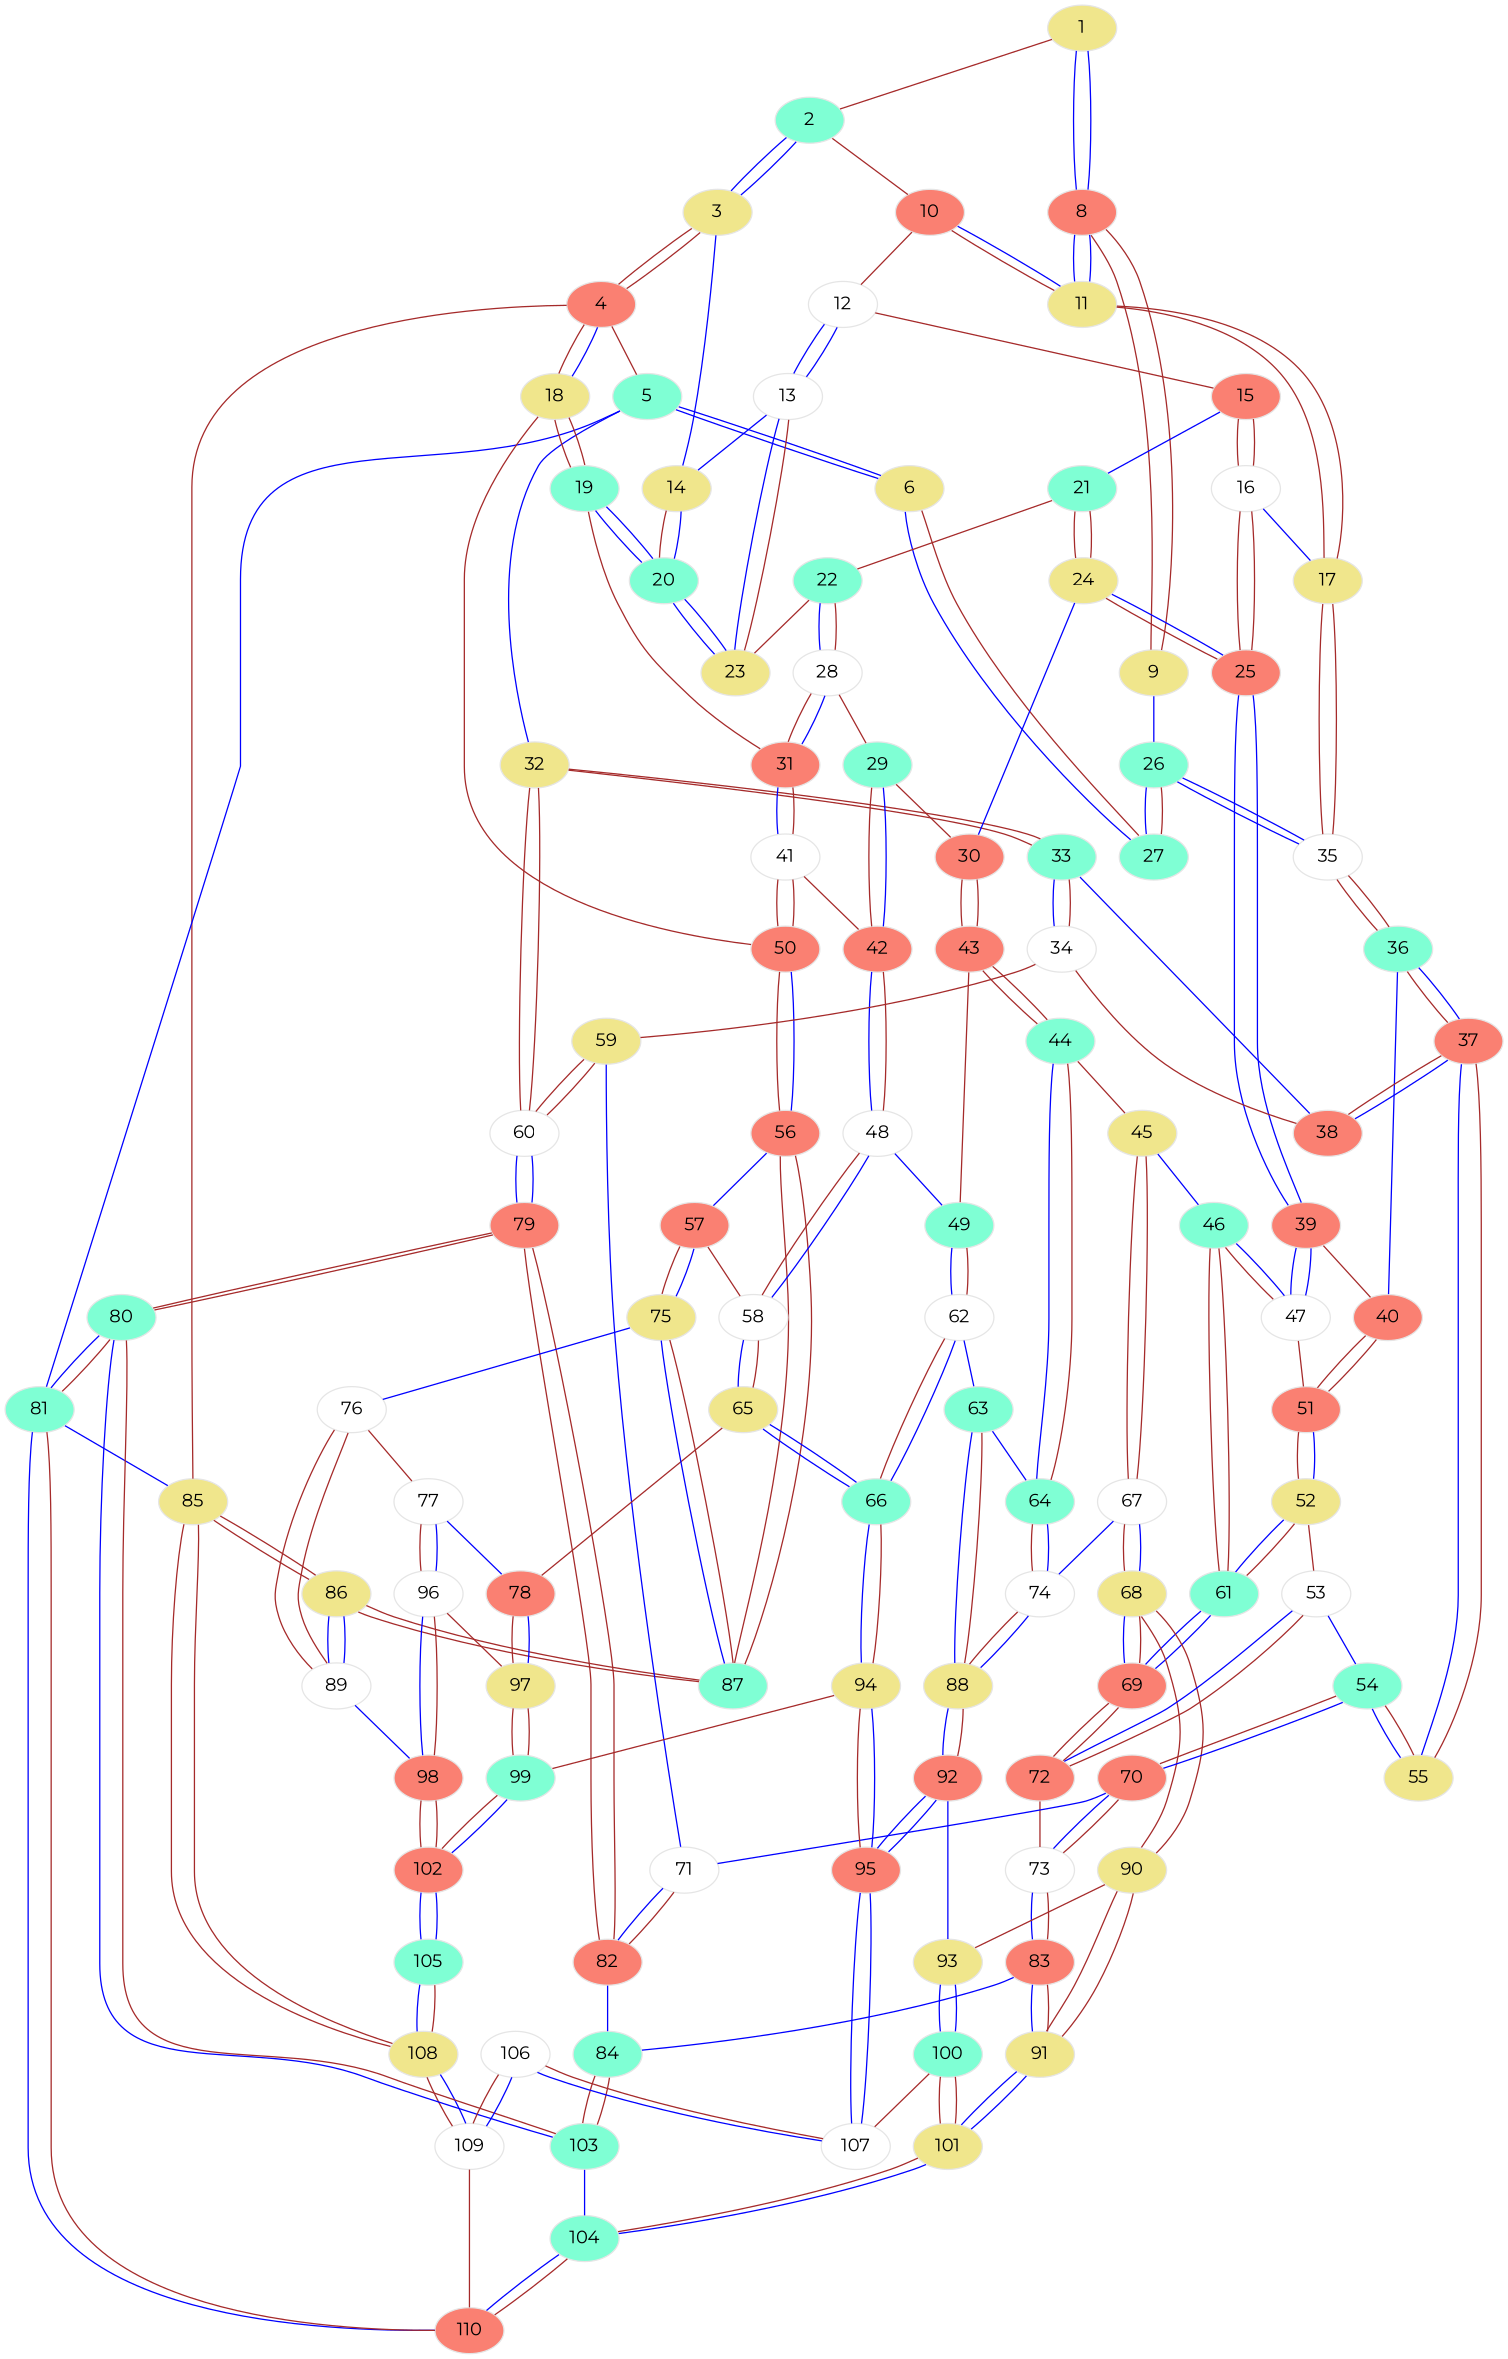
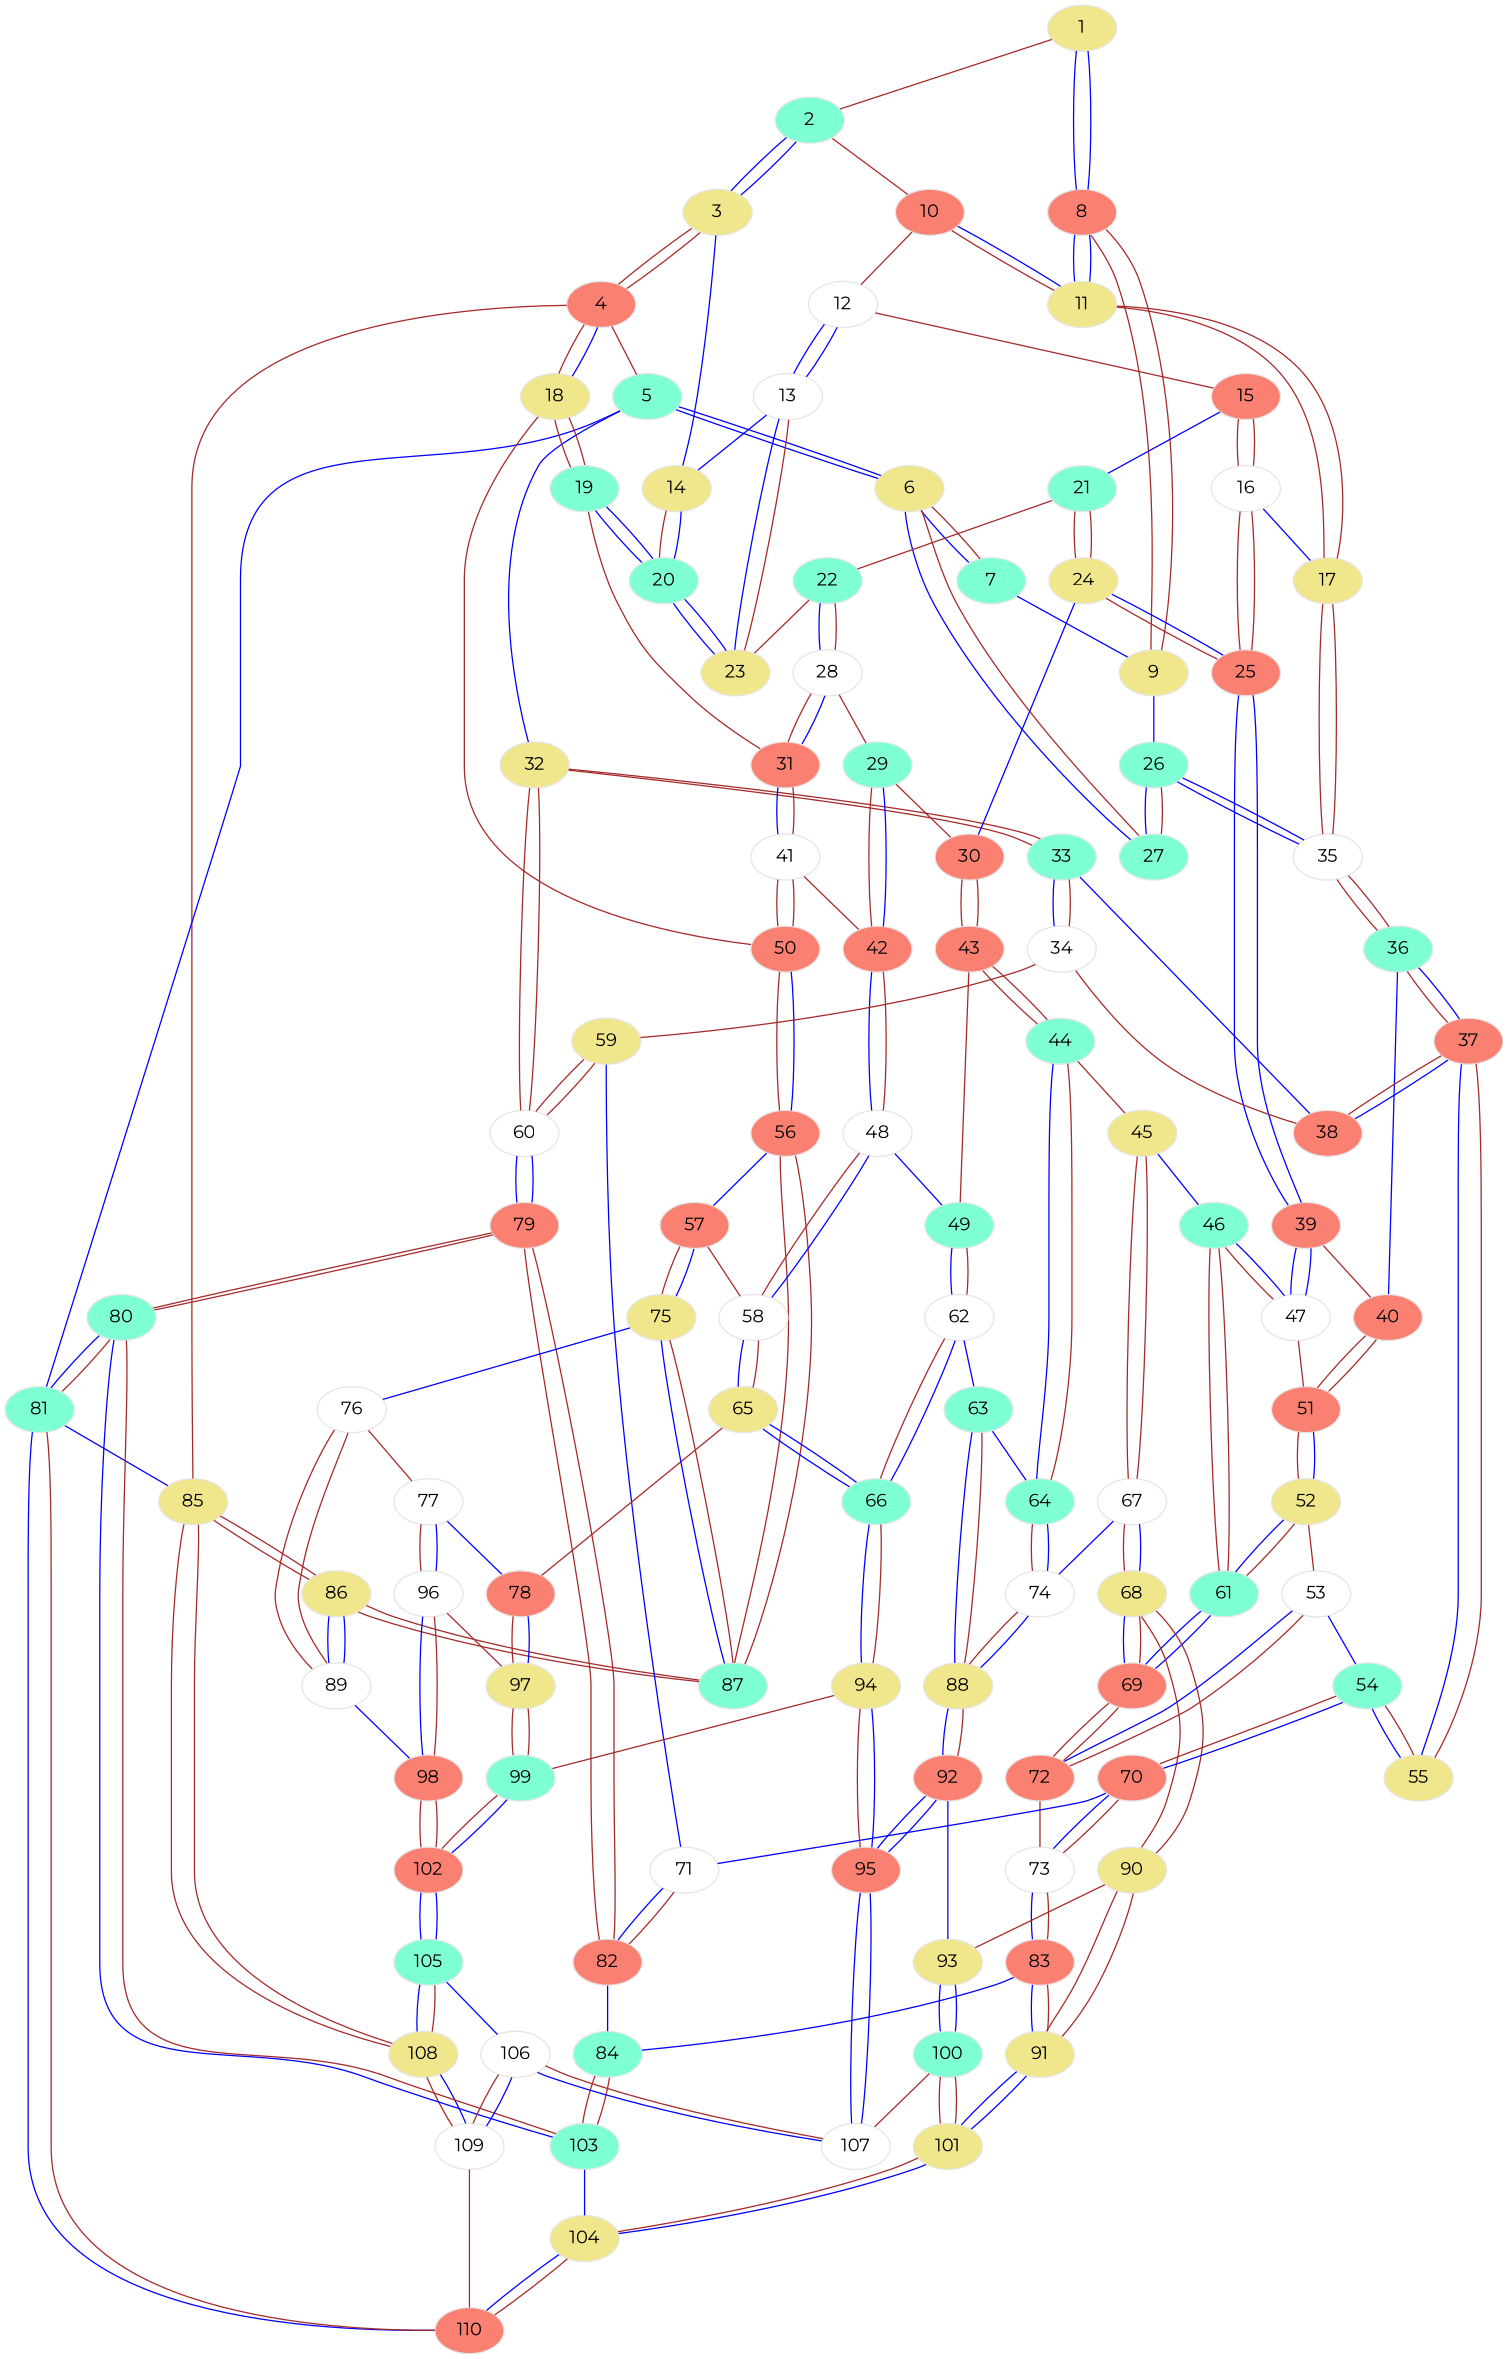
none -> (991, 581)
none -> (472, 2008)
(585, 2239) -> (585, 2239)
